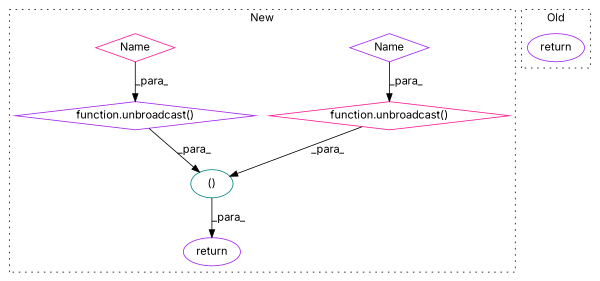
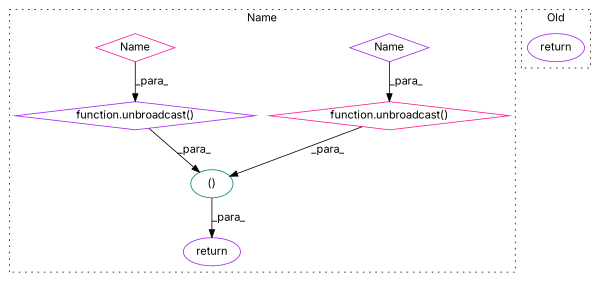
(262, 18) -> (262, 18)
